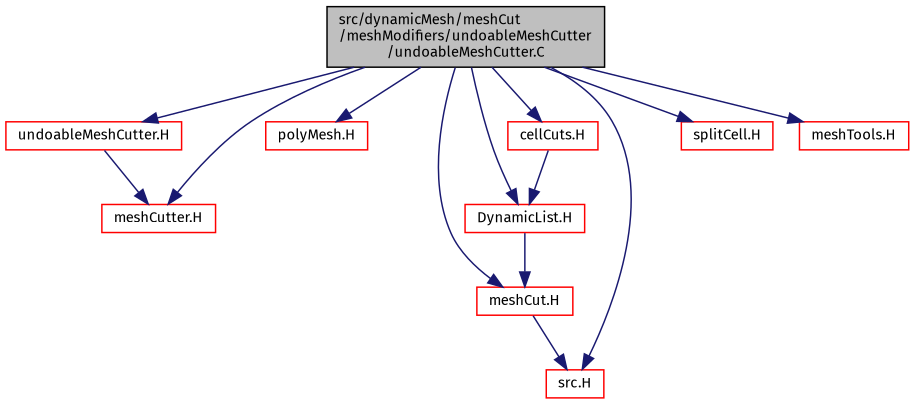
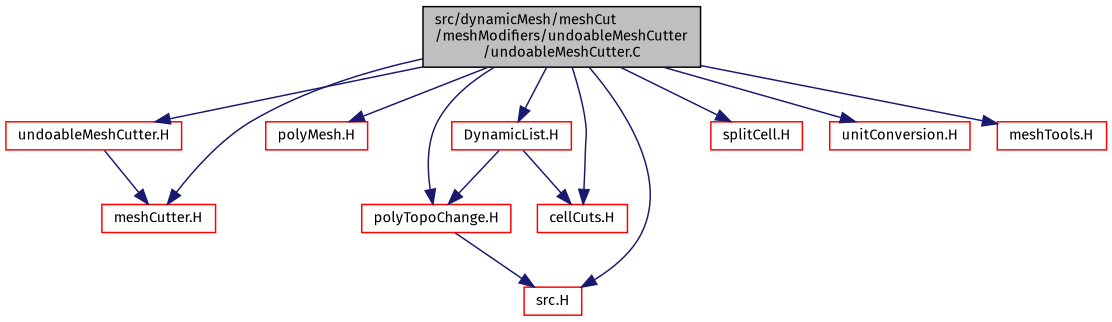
none -> (900, 136)
(541, 170) -> (542, 172)
(525, 301) -> (436, 219)
